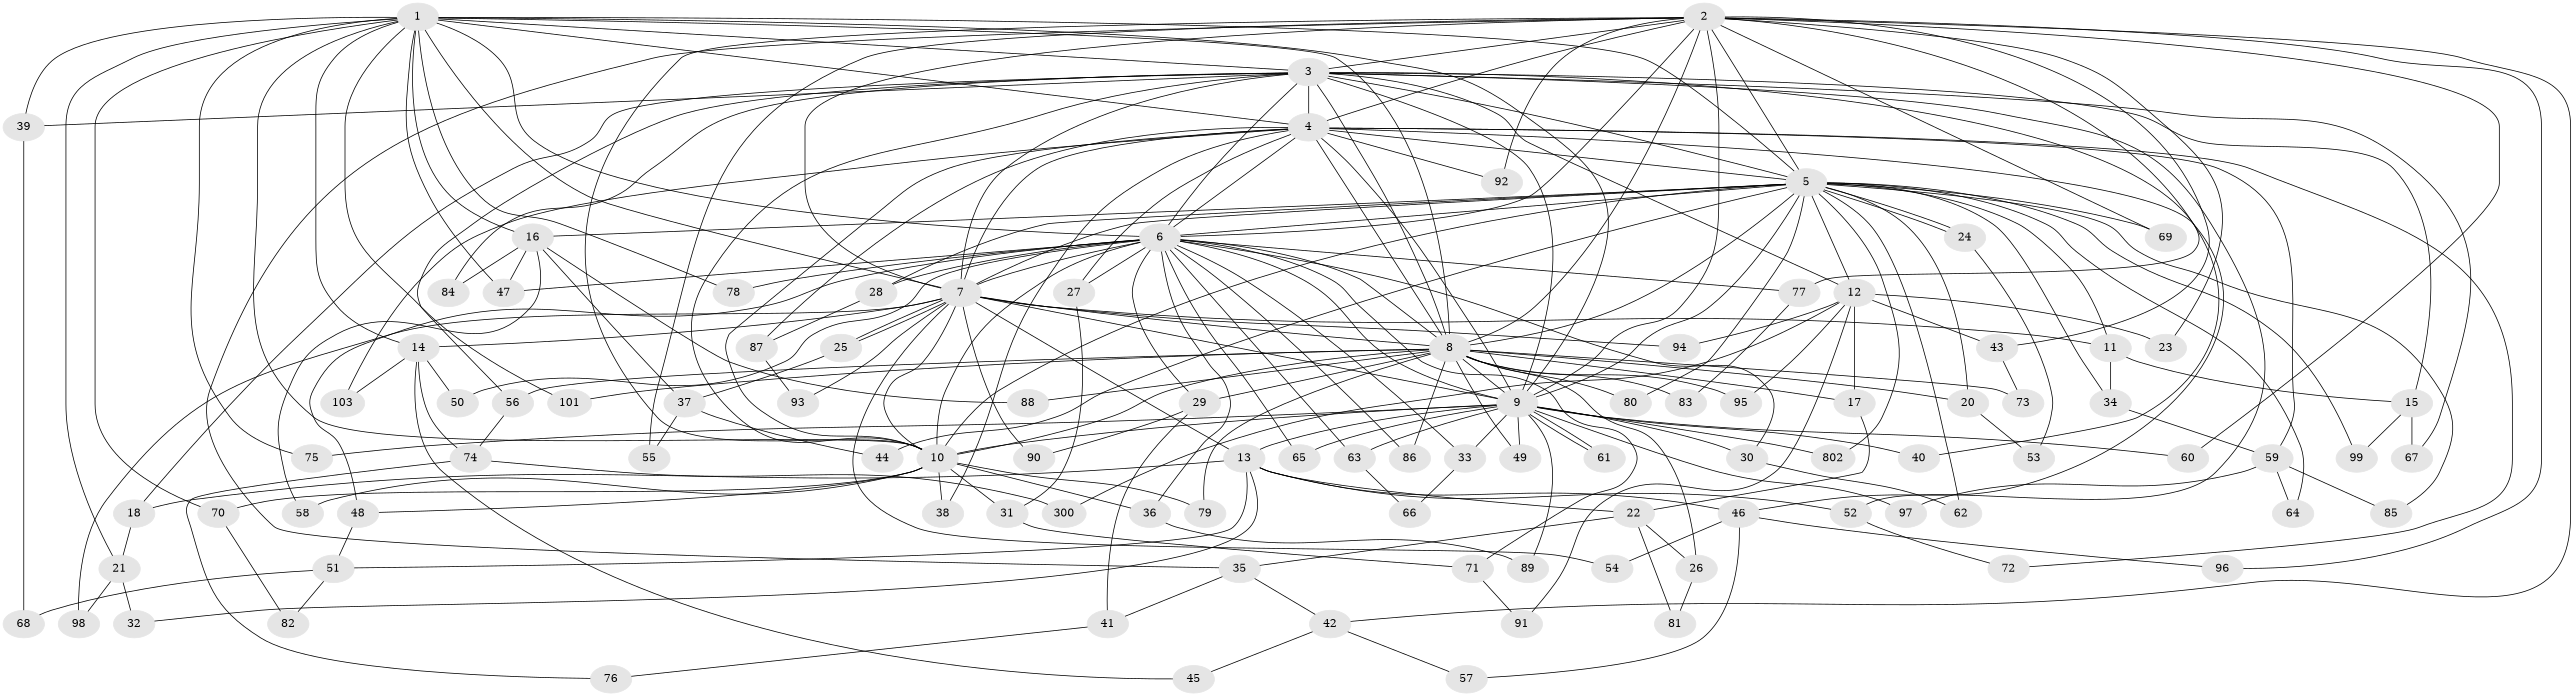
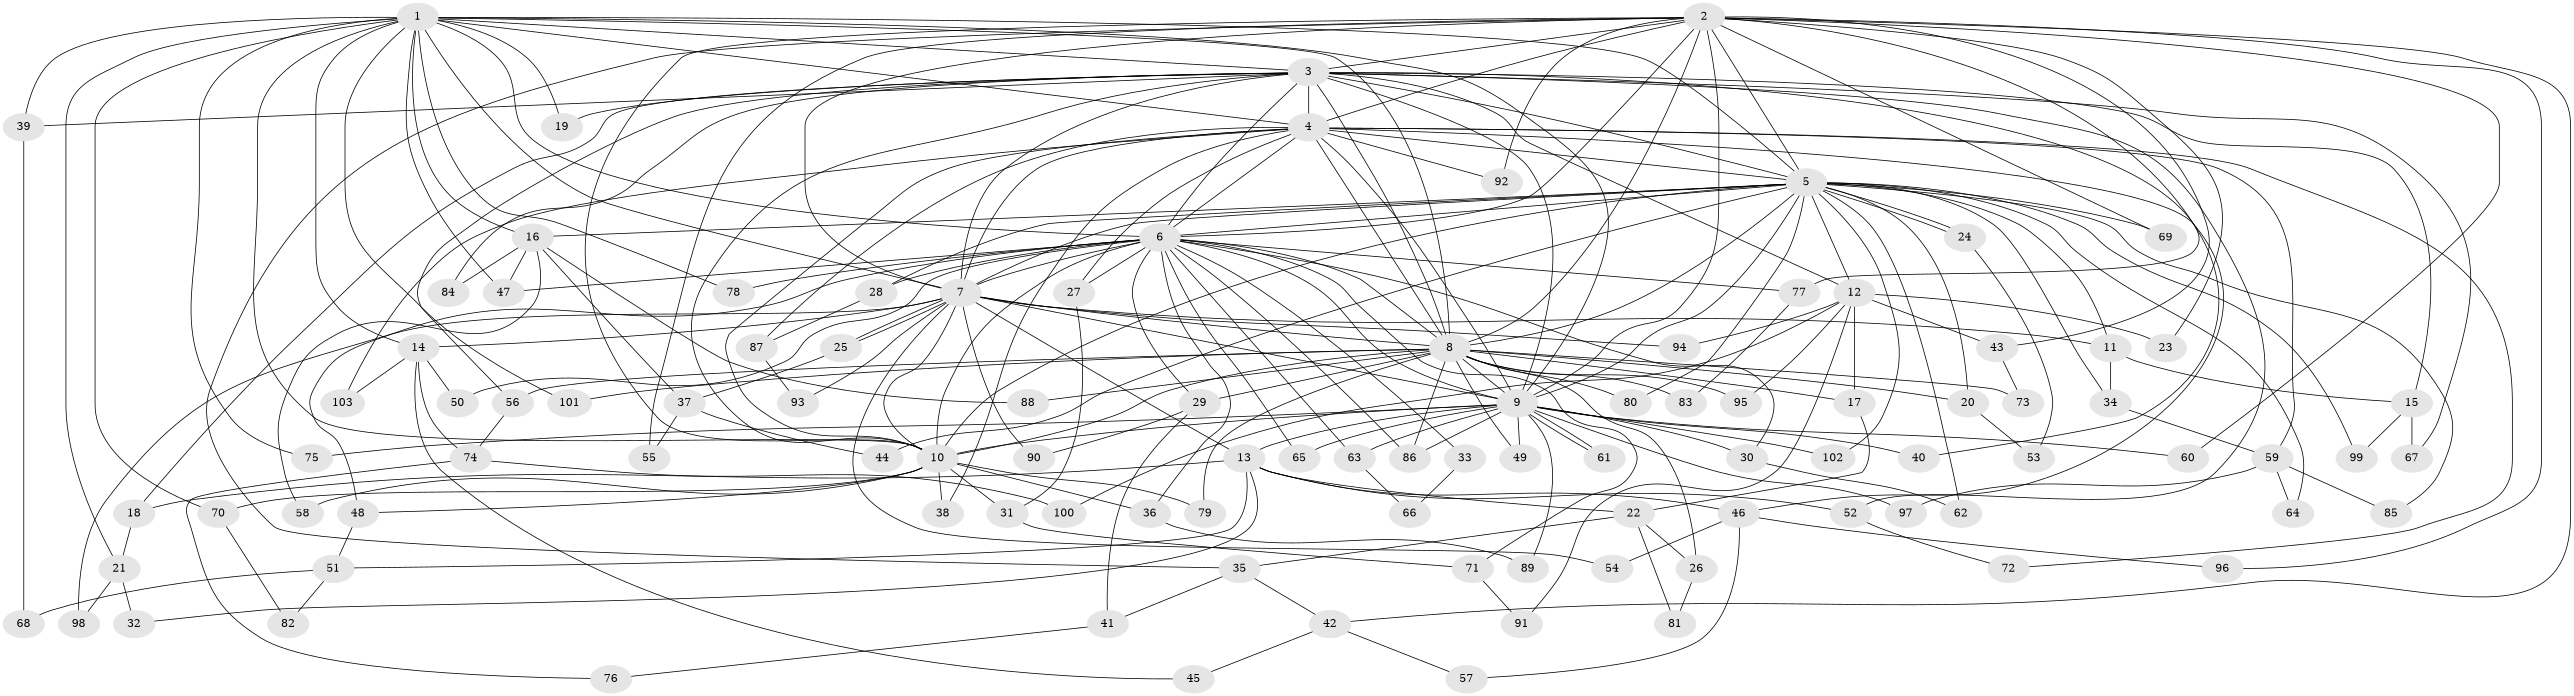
none -> (562, 127)
(1491, 431) -> (1464, 431)
(1833, 458) -> (1833, 458)
(1064, 514) -> (1064, 514)
